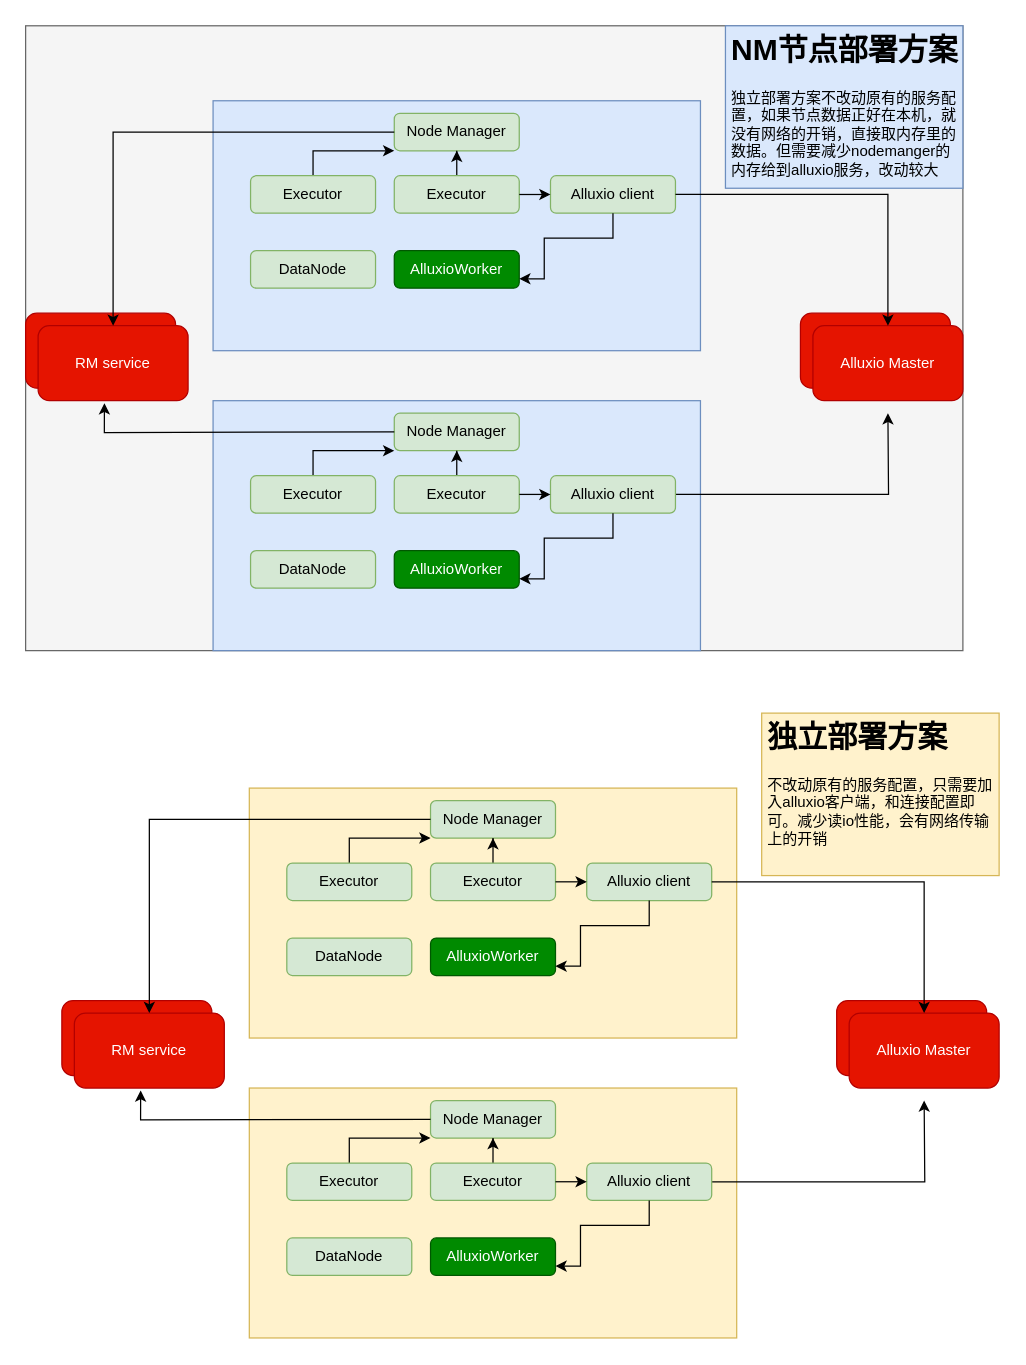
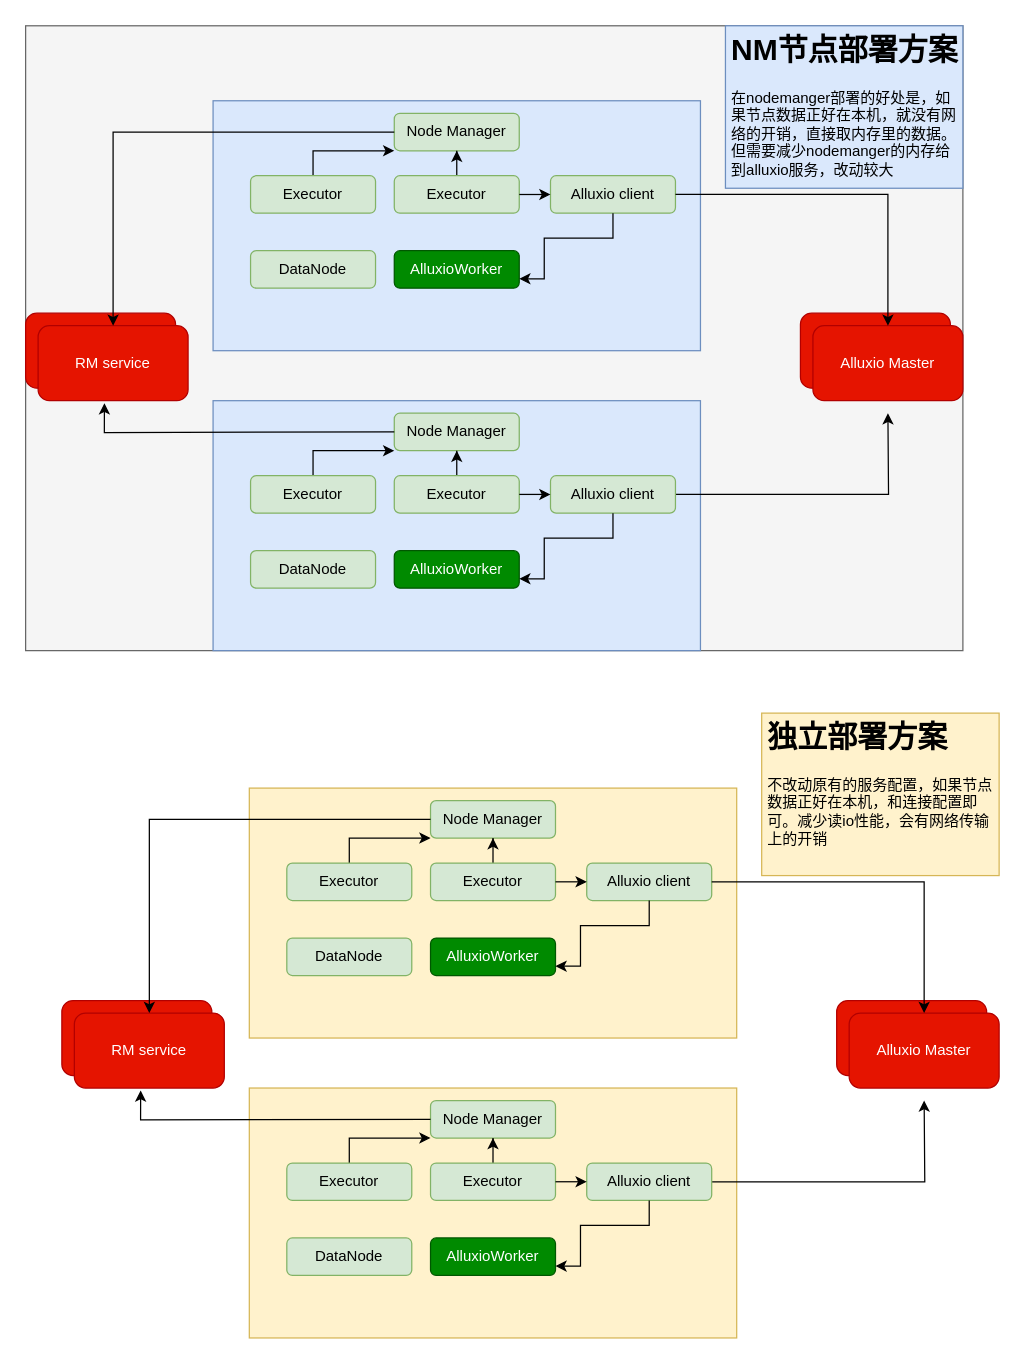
(846, 67) -> (846, 67)
(882, 746) -> (882, 746)
